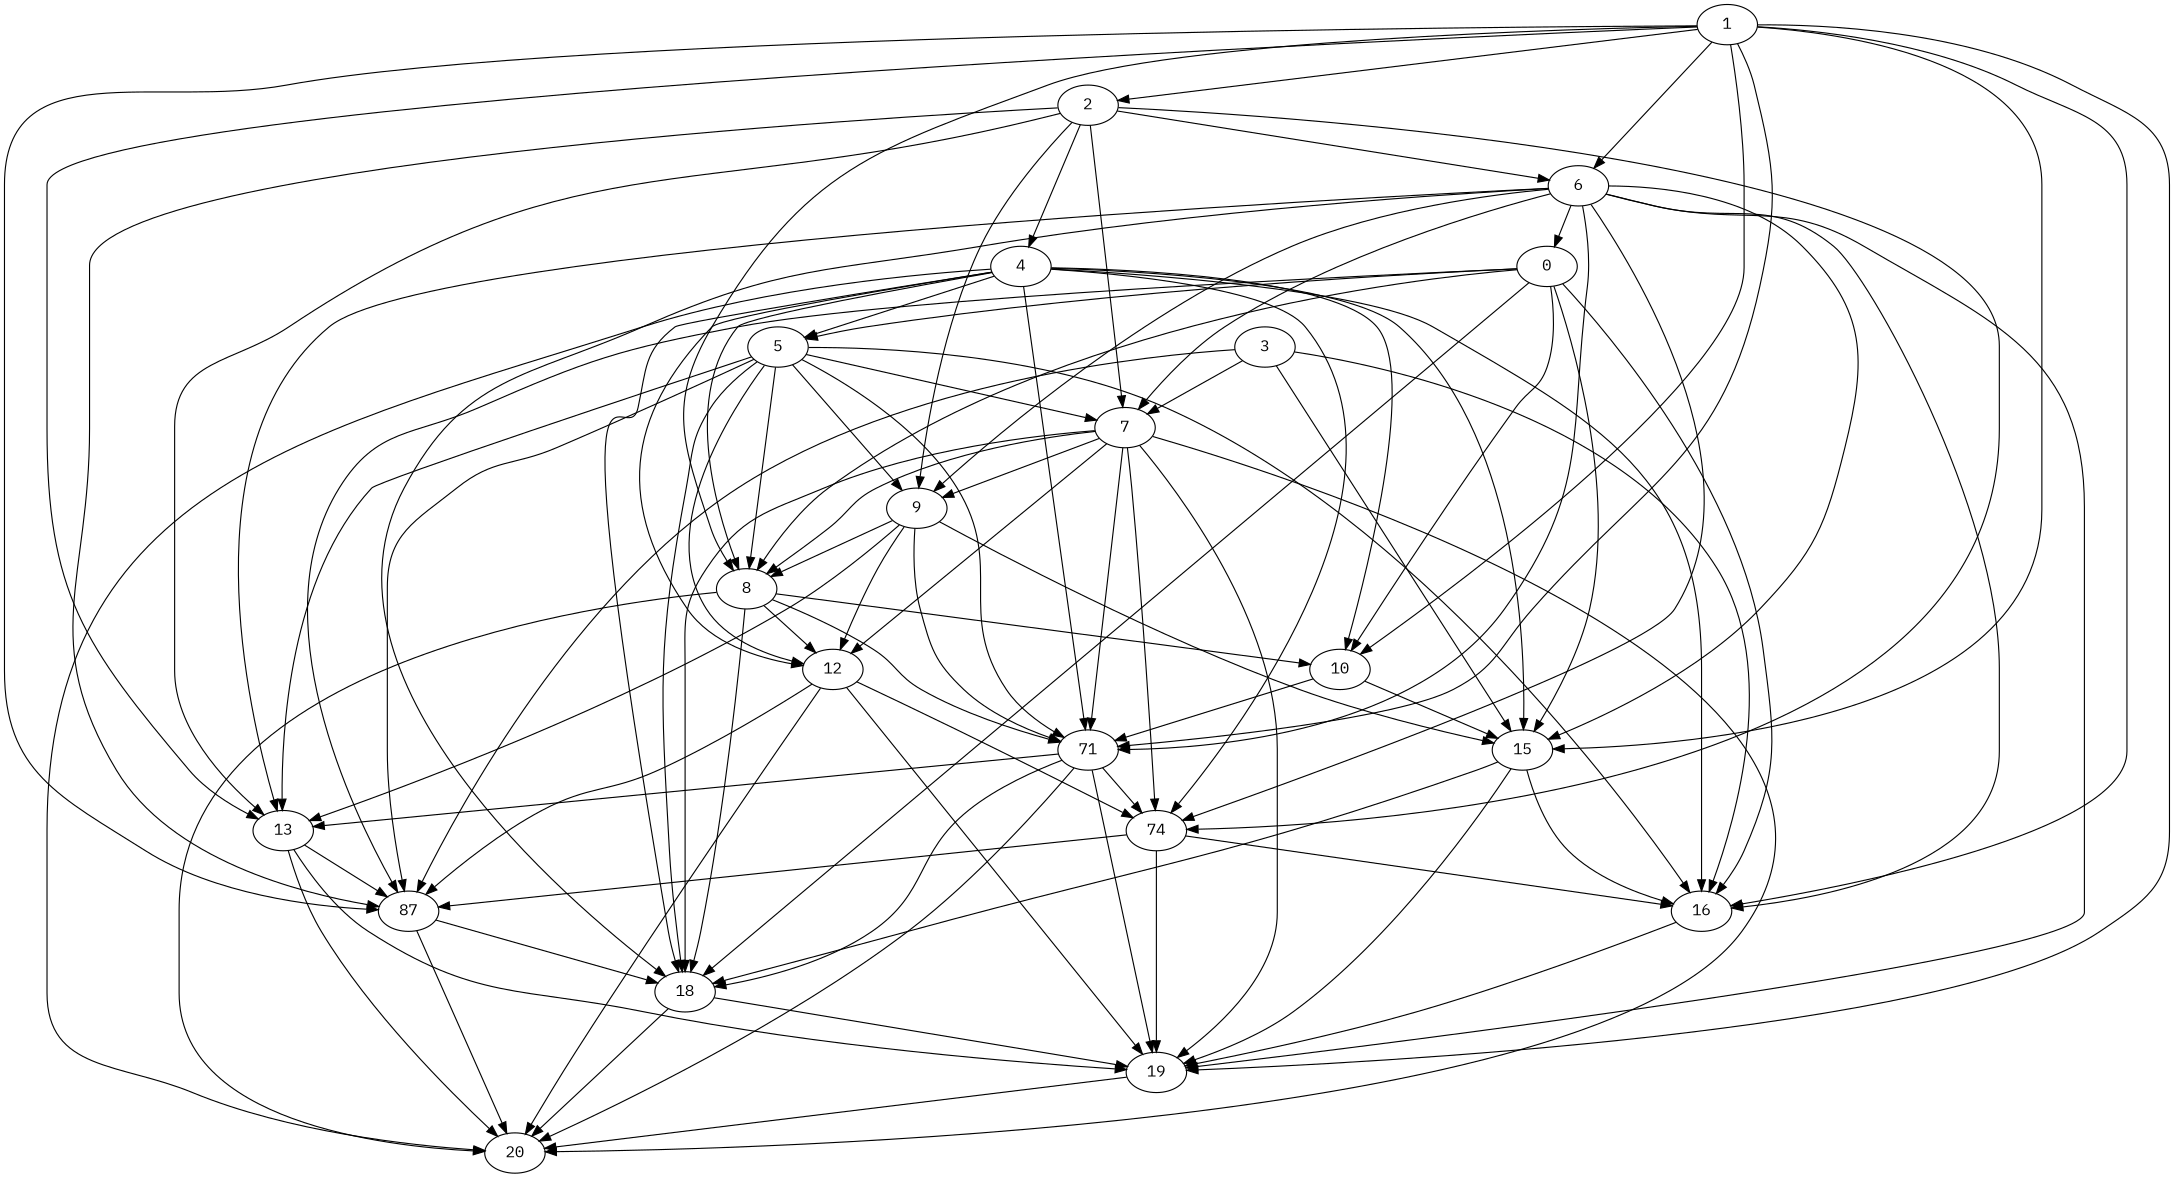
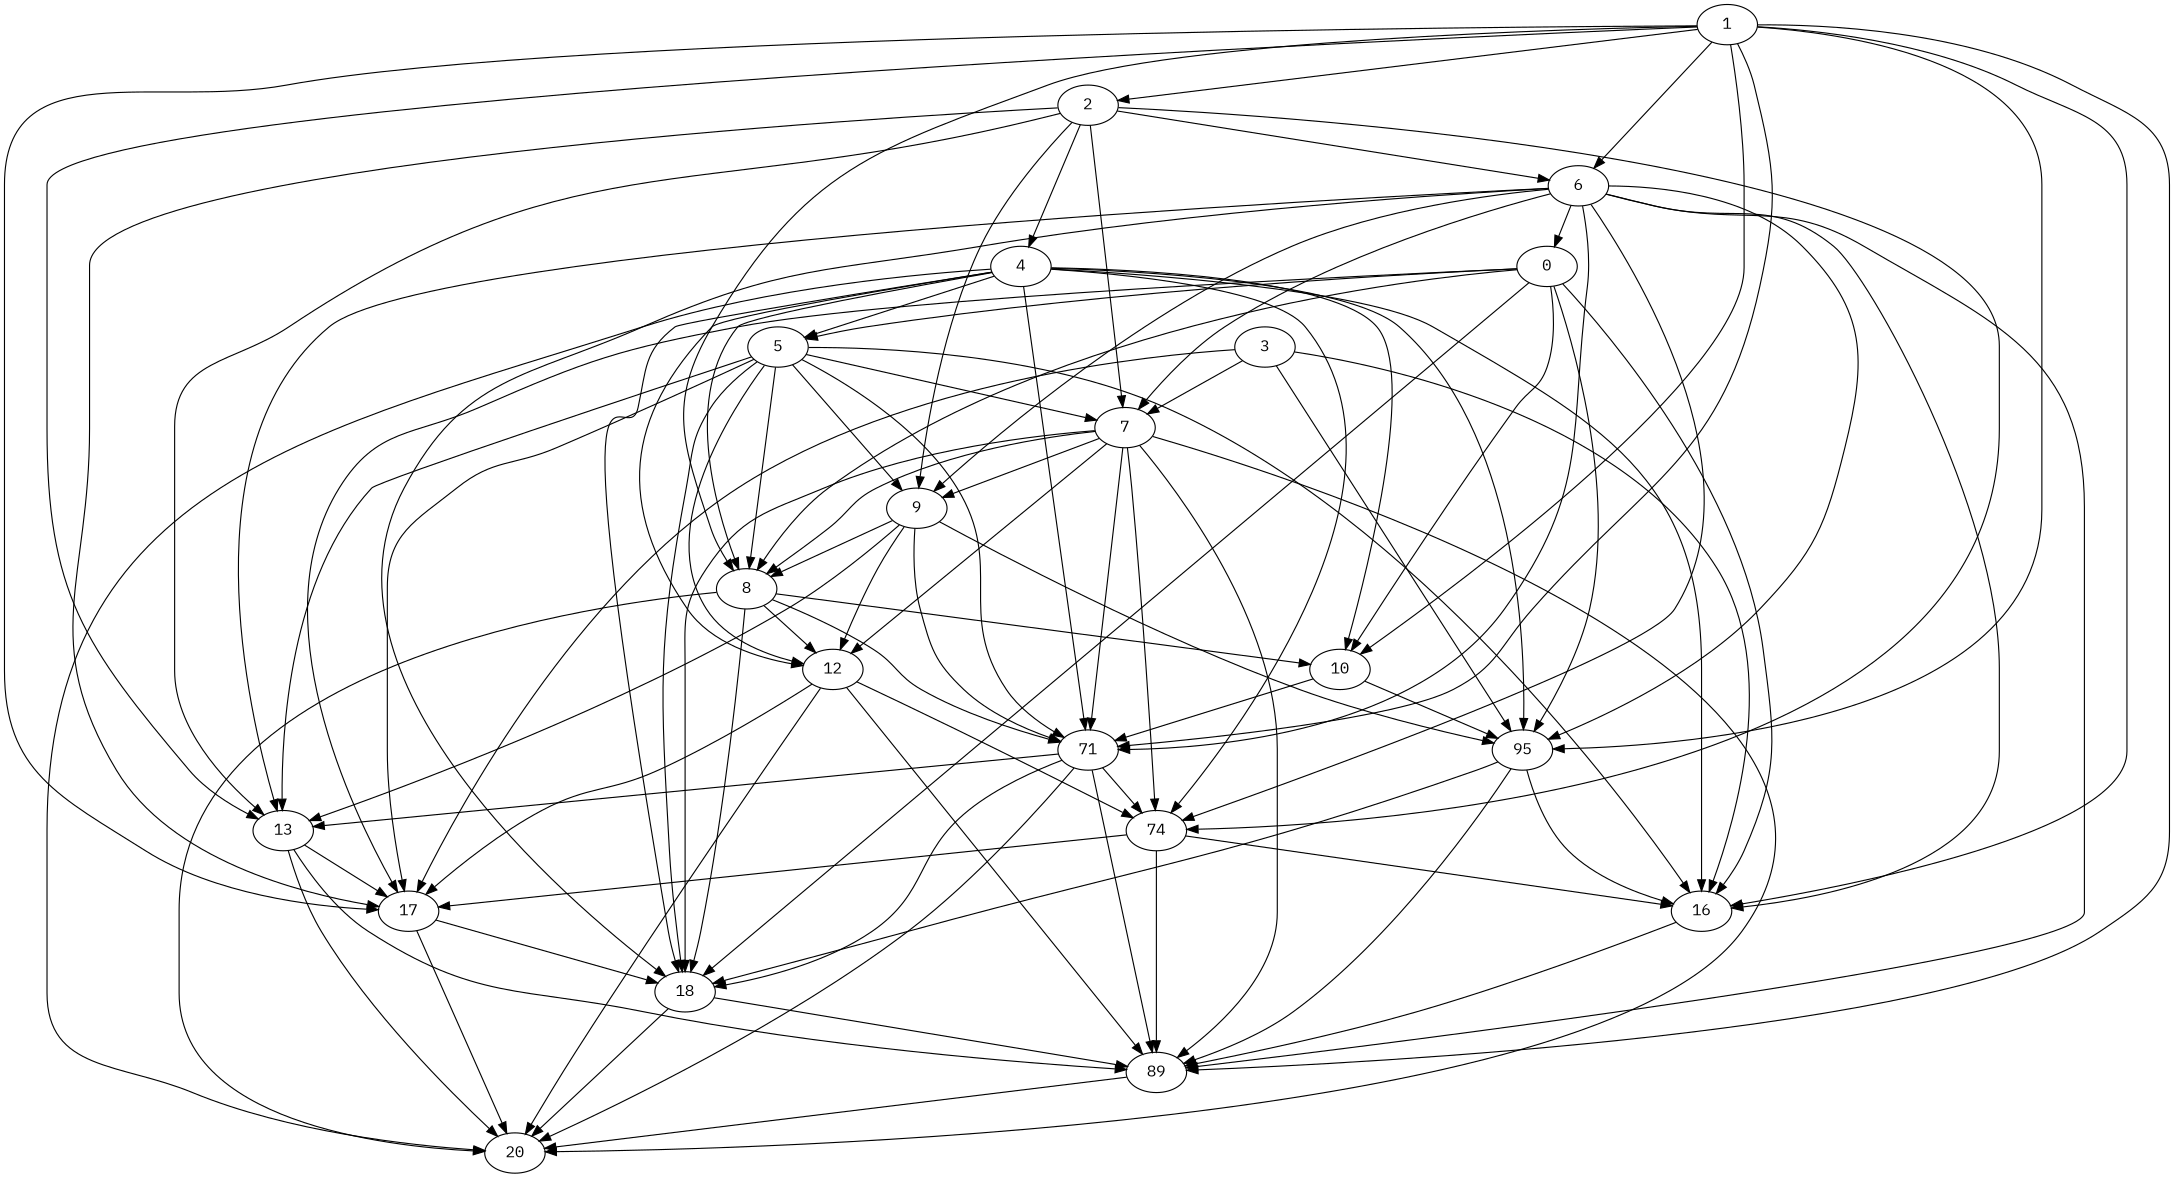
(1522, 750) -> (1522, 750)
(409, 911) -> (409, 911)
(1156, 1072) -> (1156, 1072)
